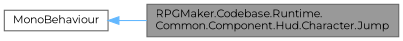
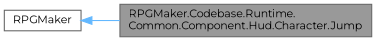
(56, 21) -> (43, 21)
